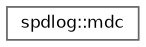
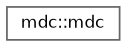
(73, 23) -> (63, 23)
